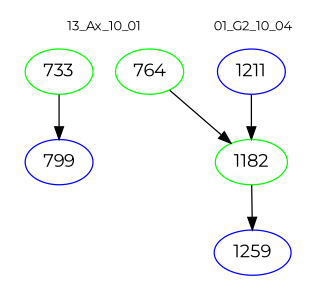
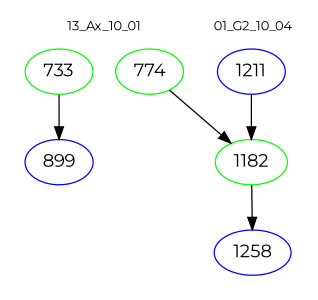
(150, 72) -> (150, 72)
(59, 162) -> (59, 162)
(253, 253) -> (253, 253)
